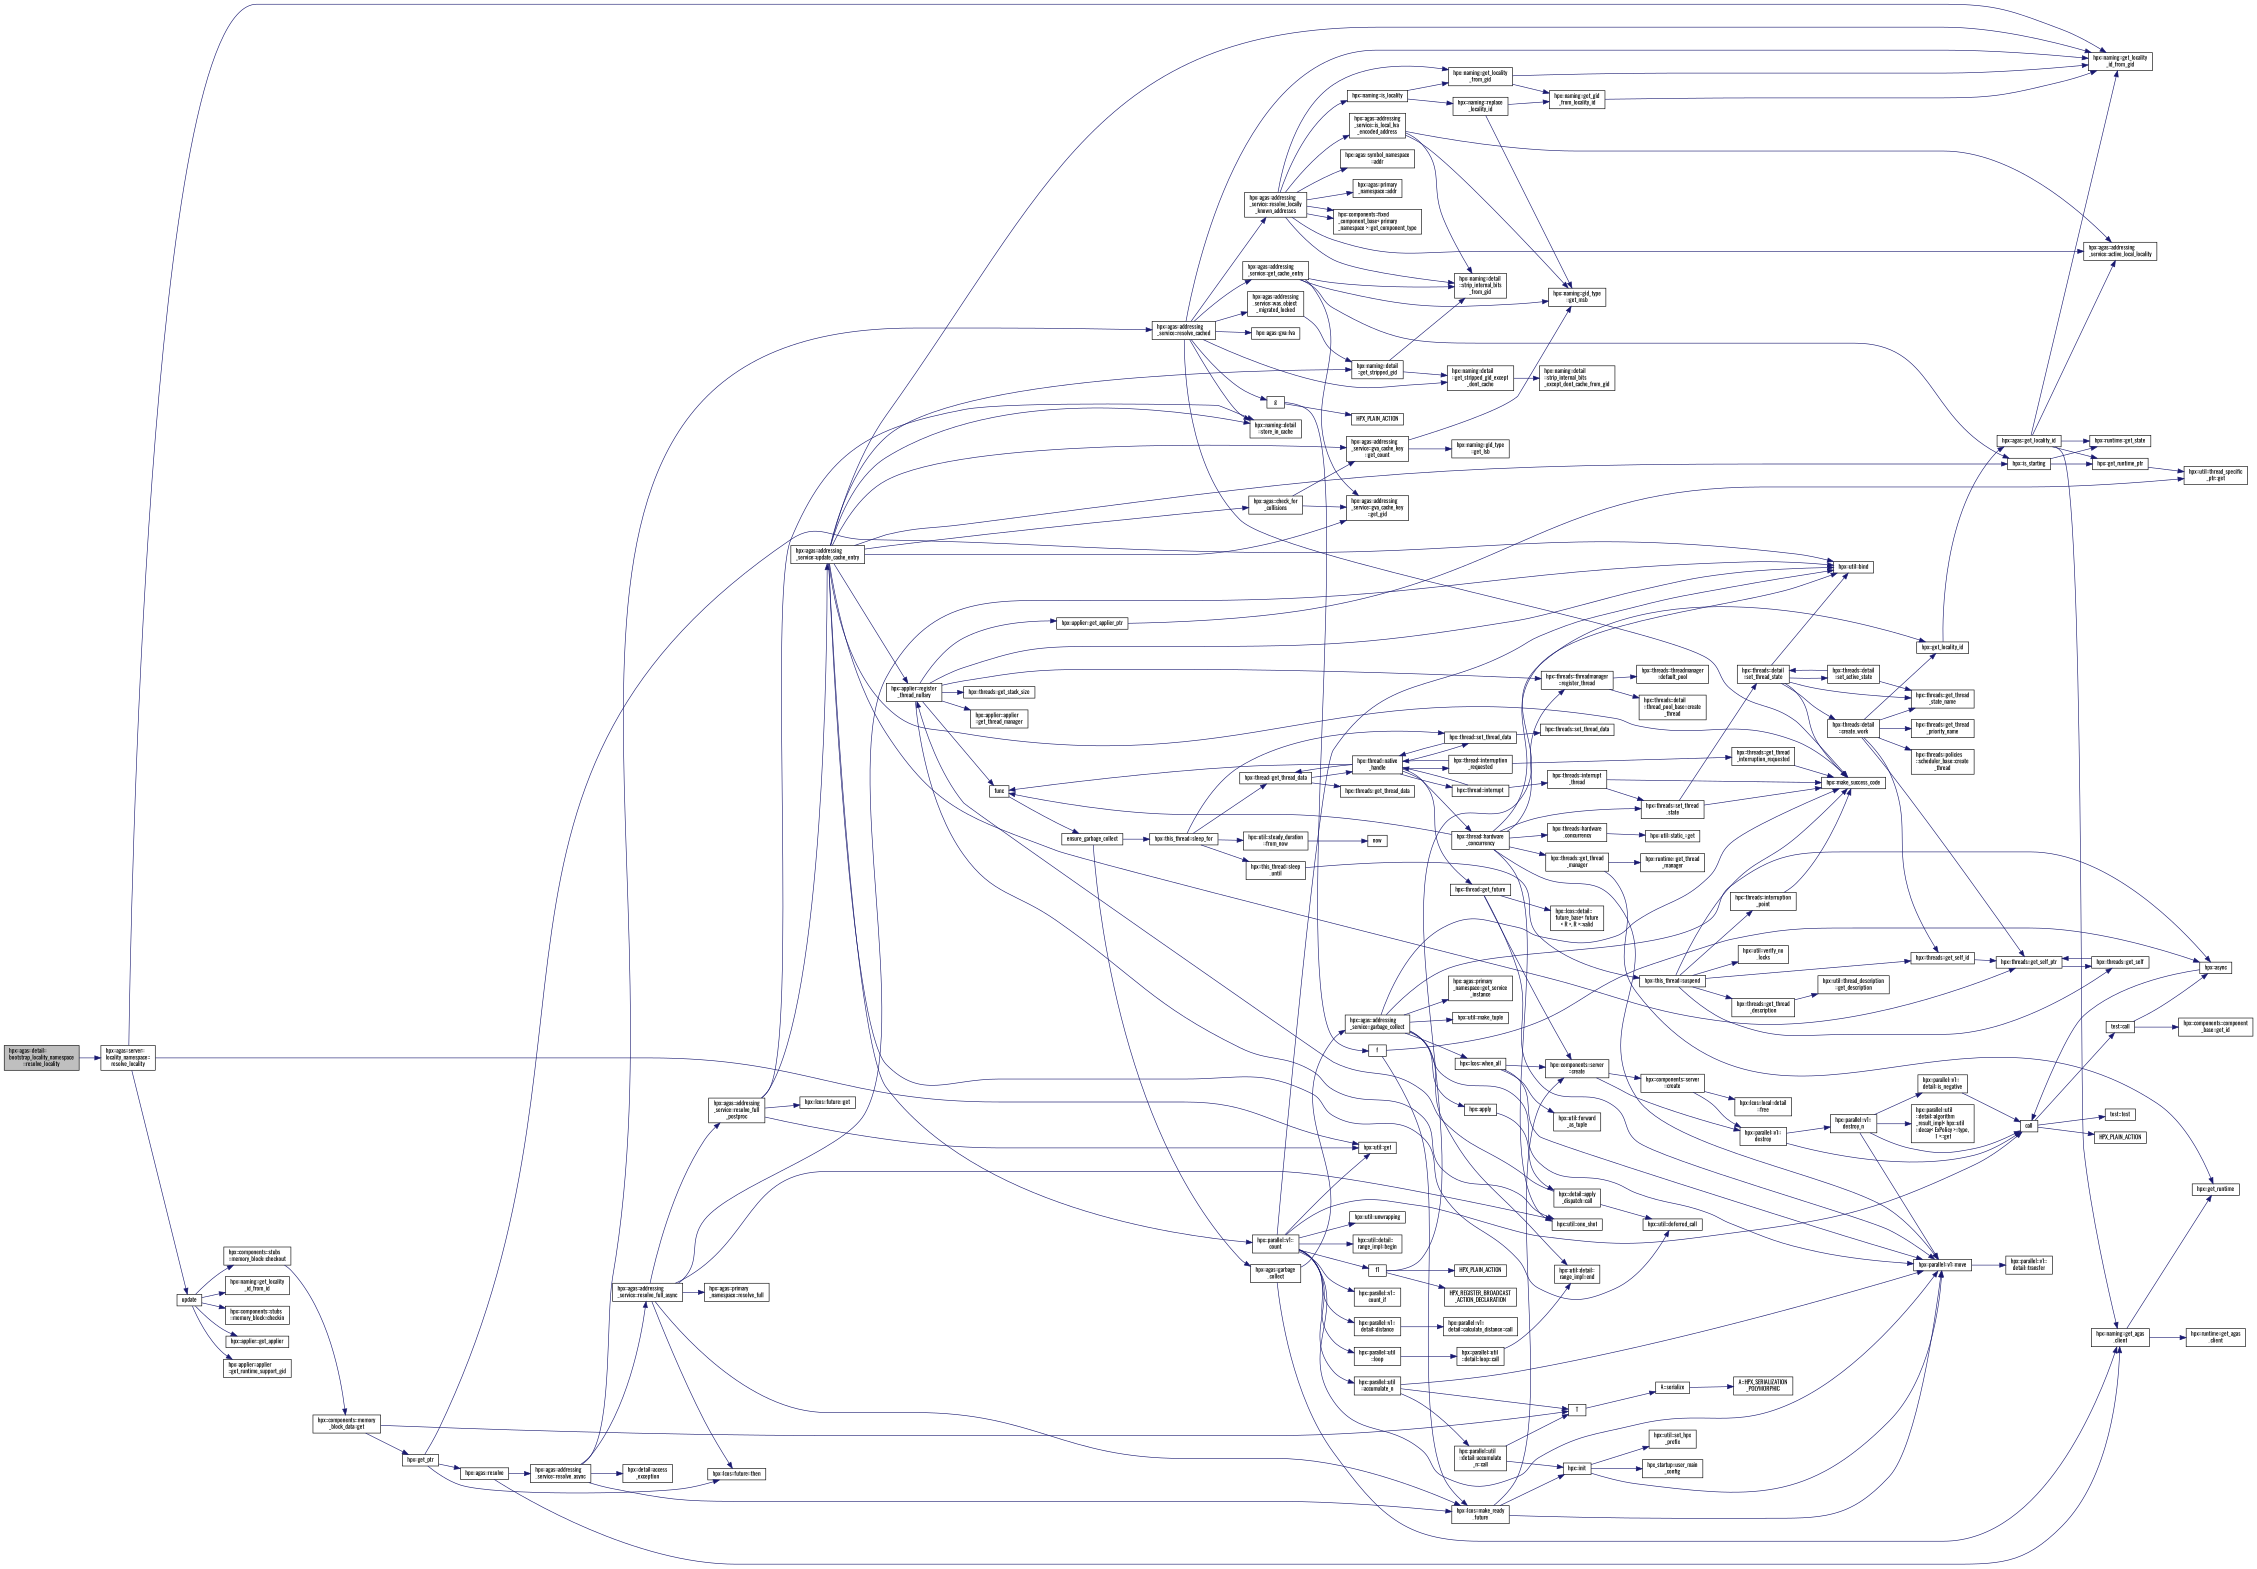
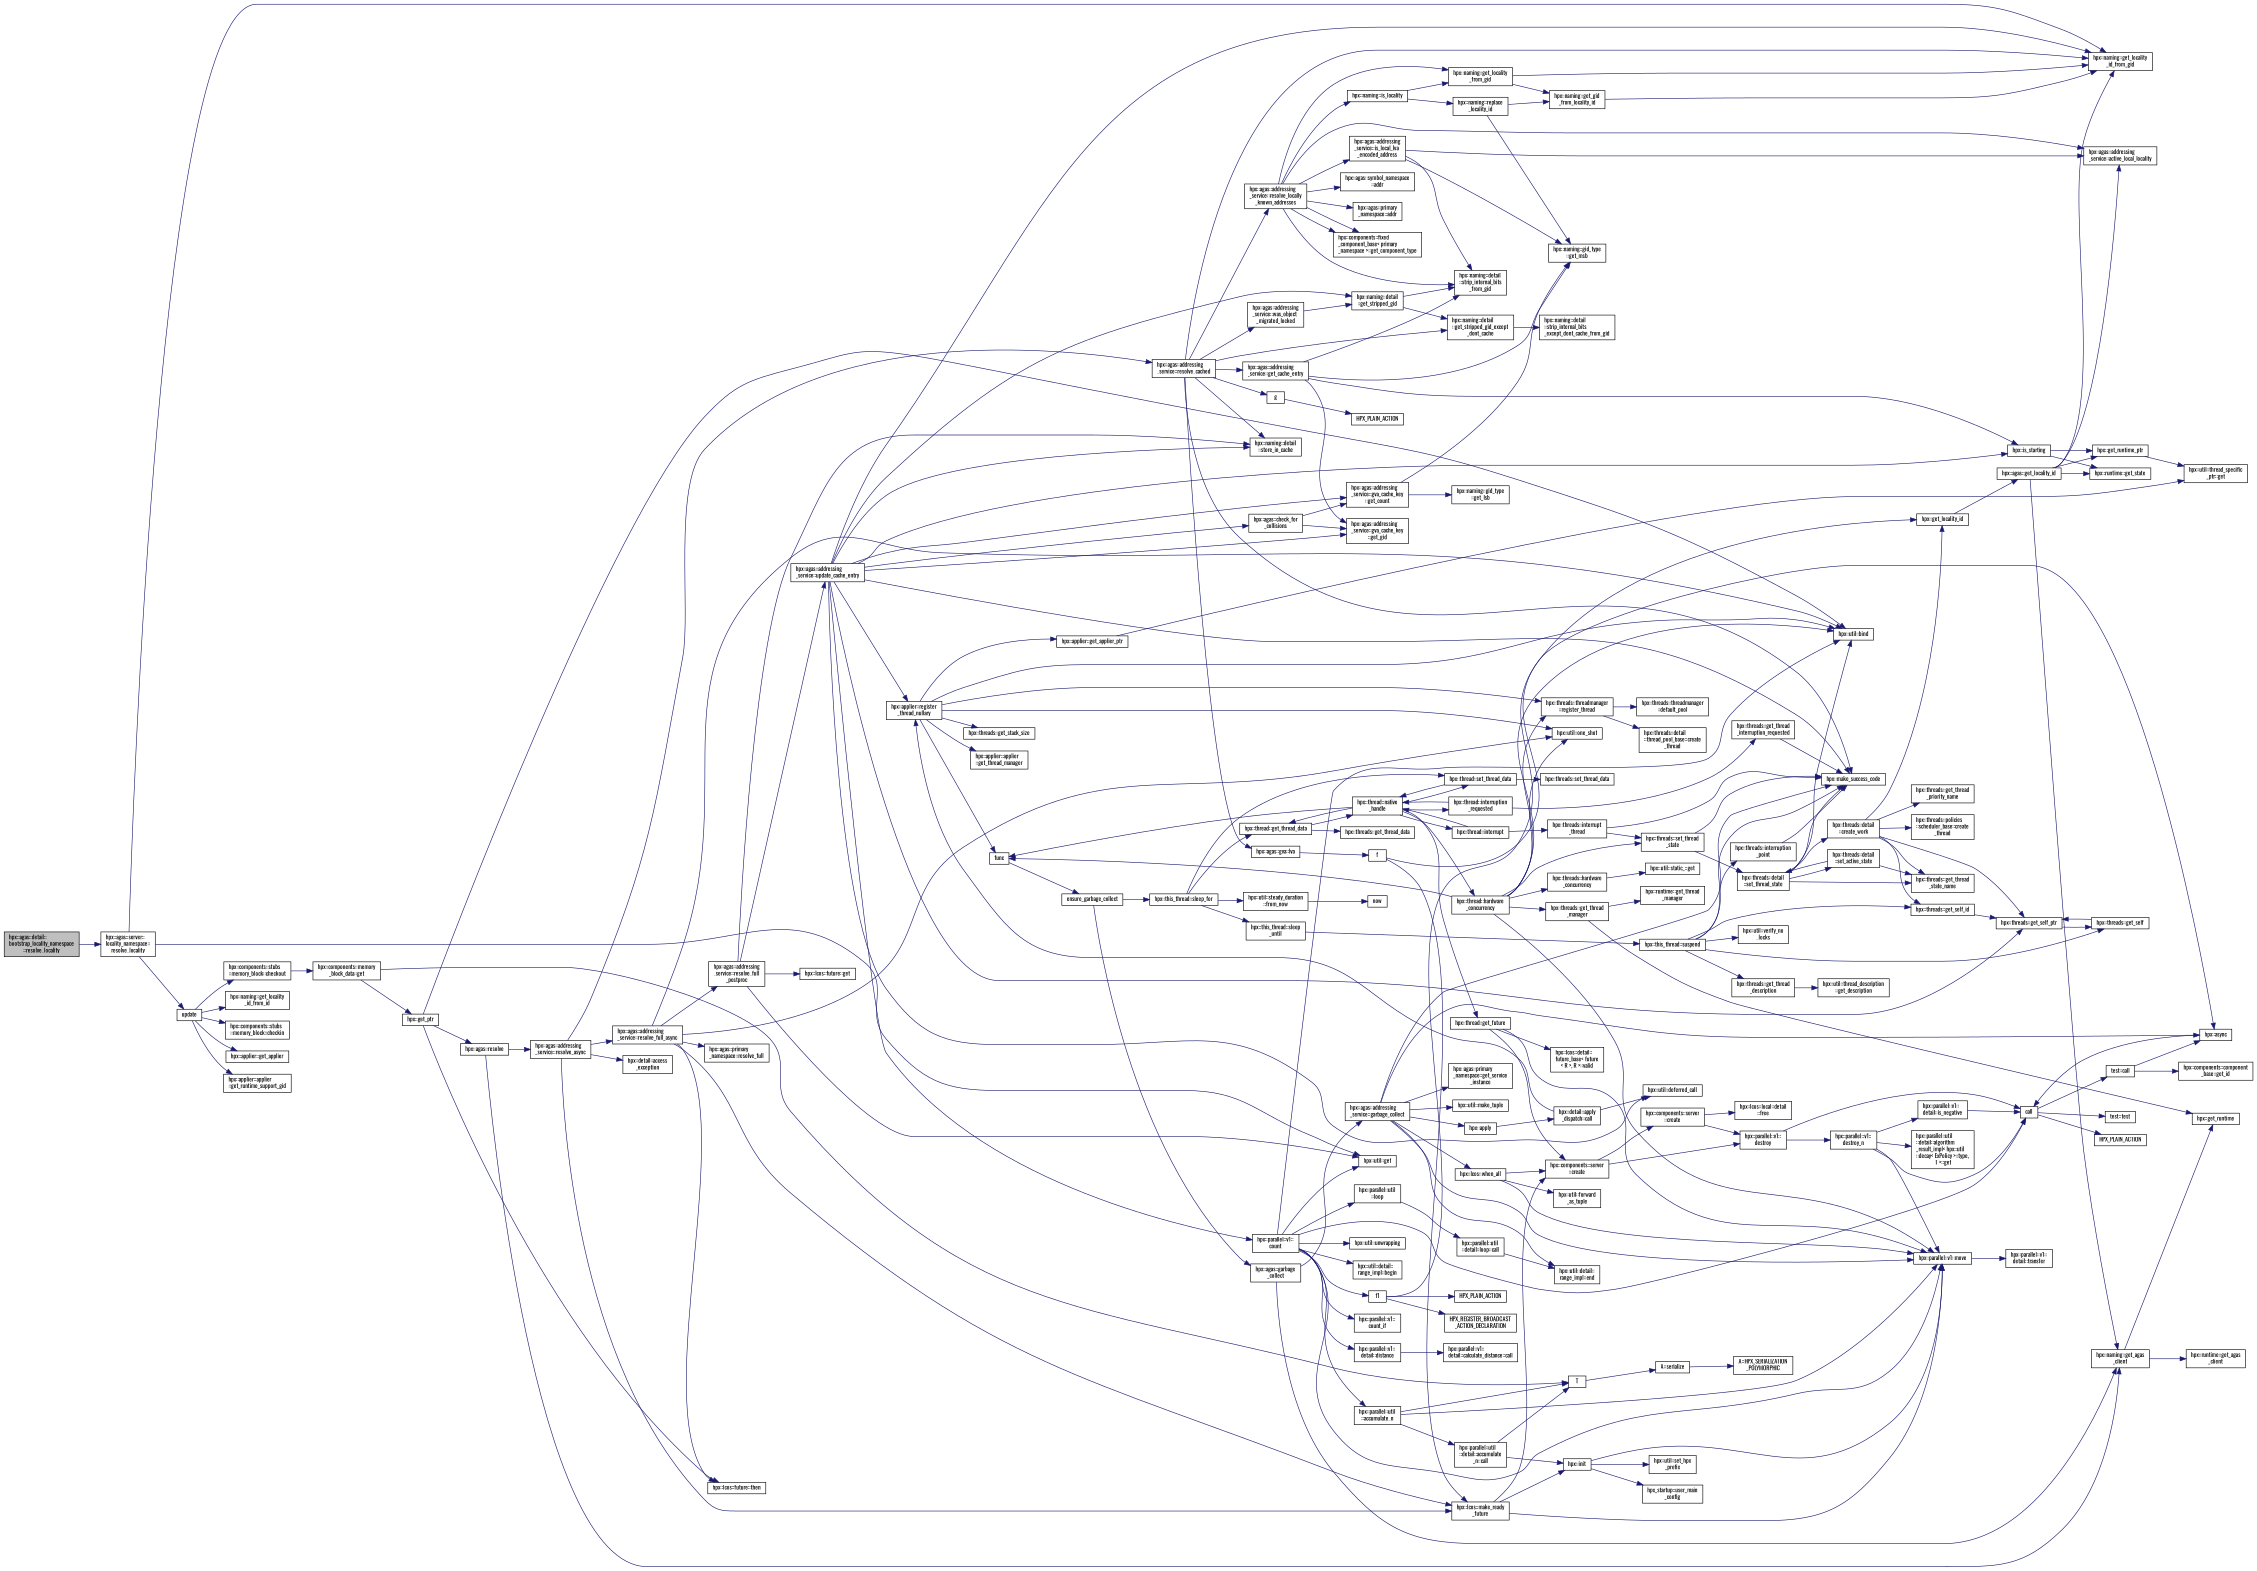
(1322, 727) -> (1331, 854)
